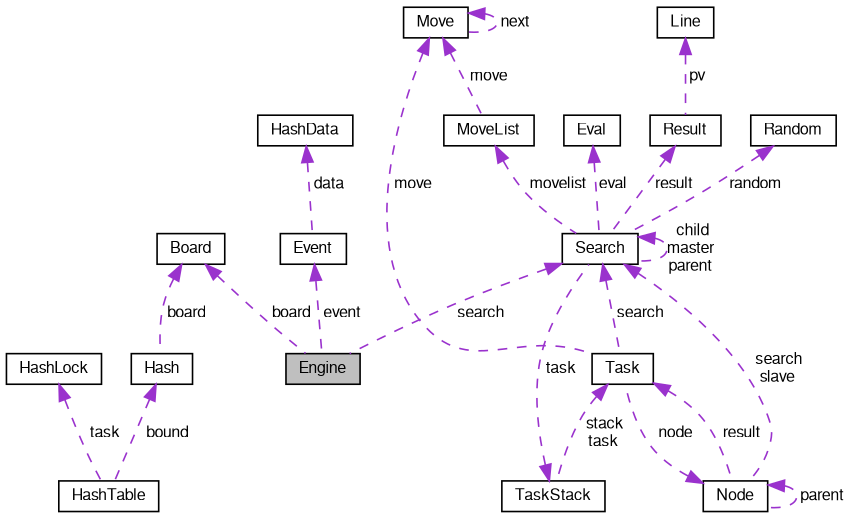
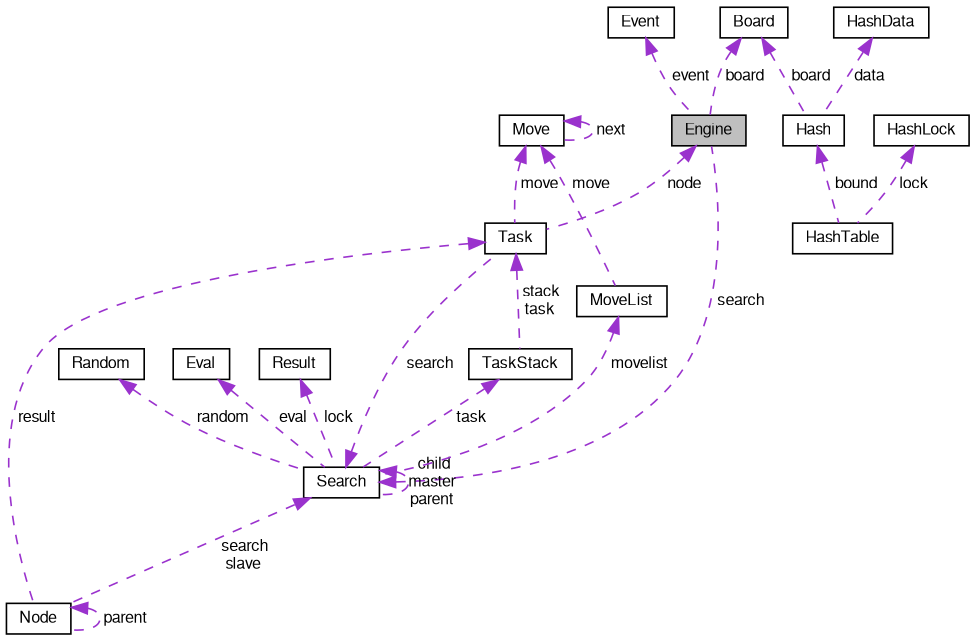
(686, 23) -> none
(673, 184) -> (338, 418)
(310, 198) -> (843, 84)
(104, 433) -> (913, 184)
(646, 438) -> (620, 202)
